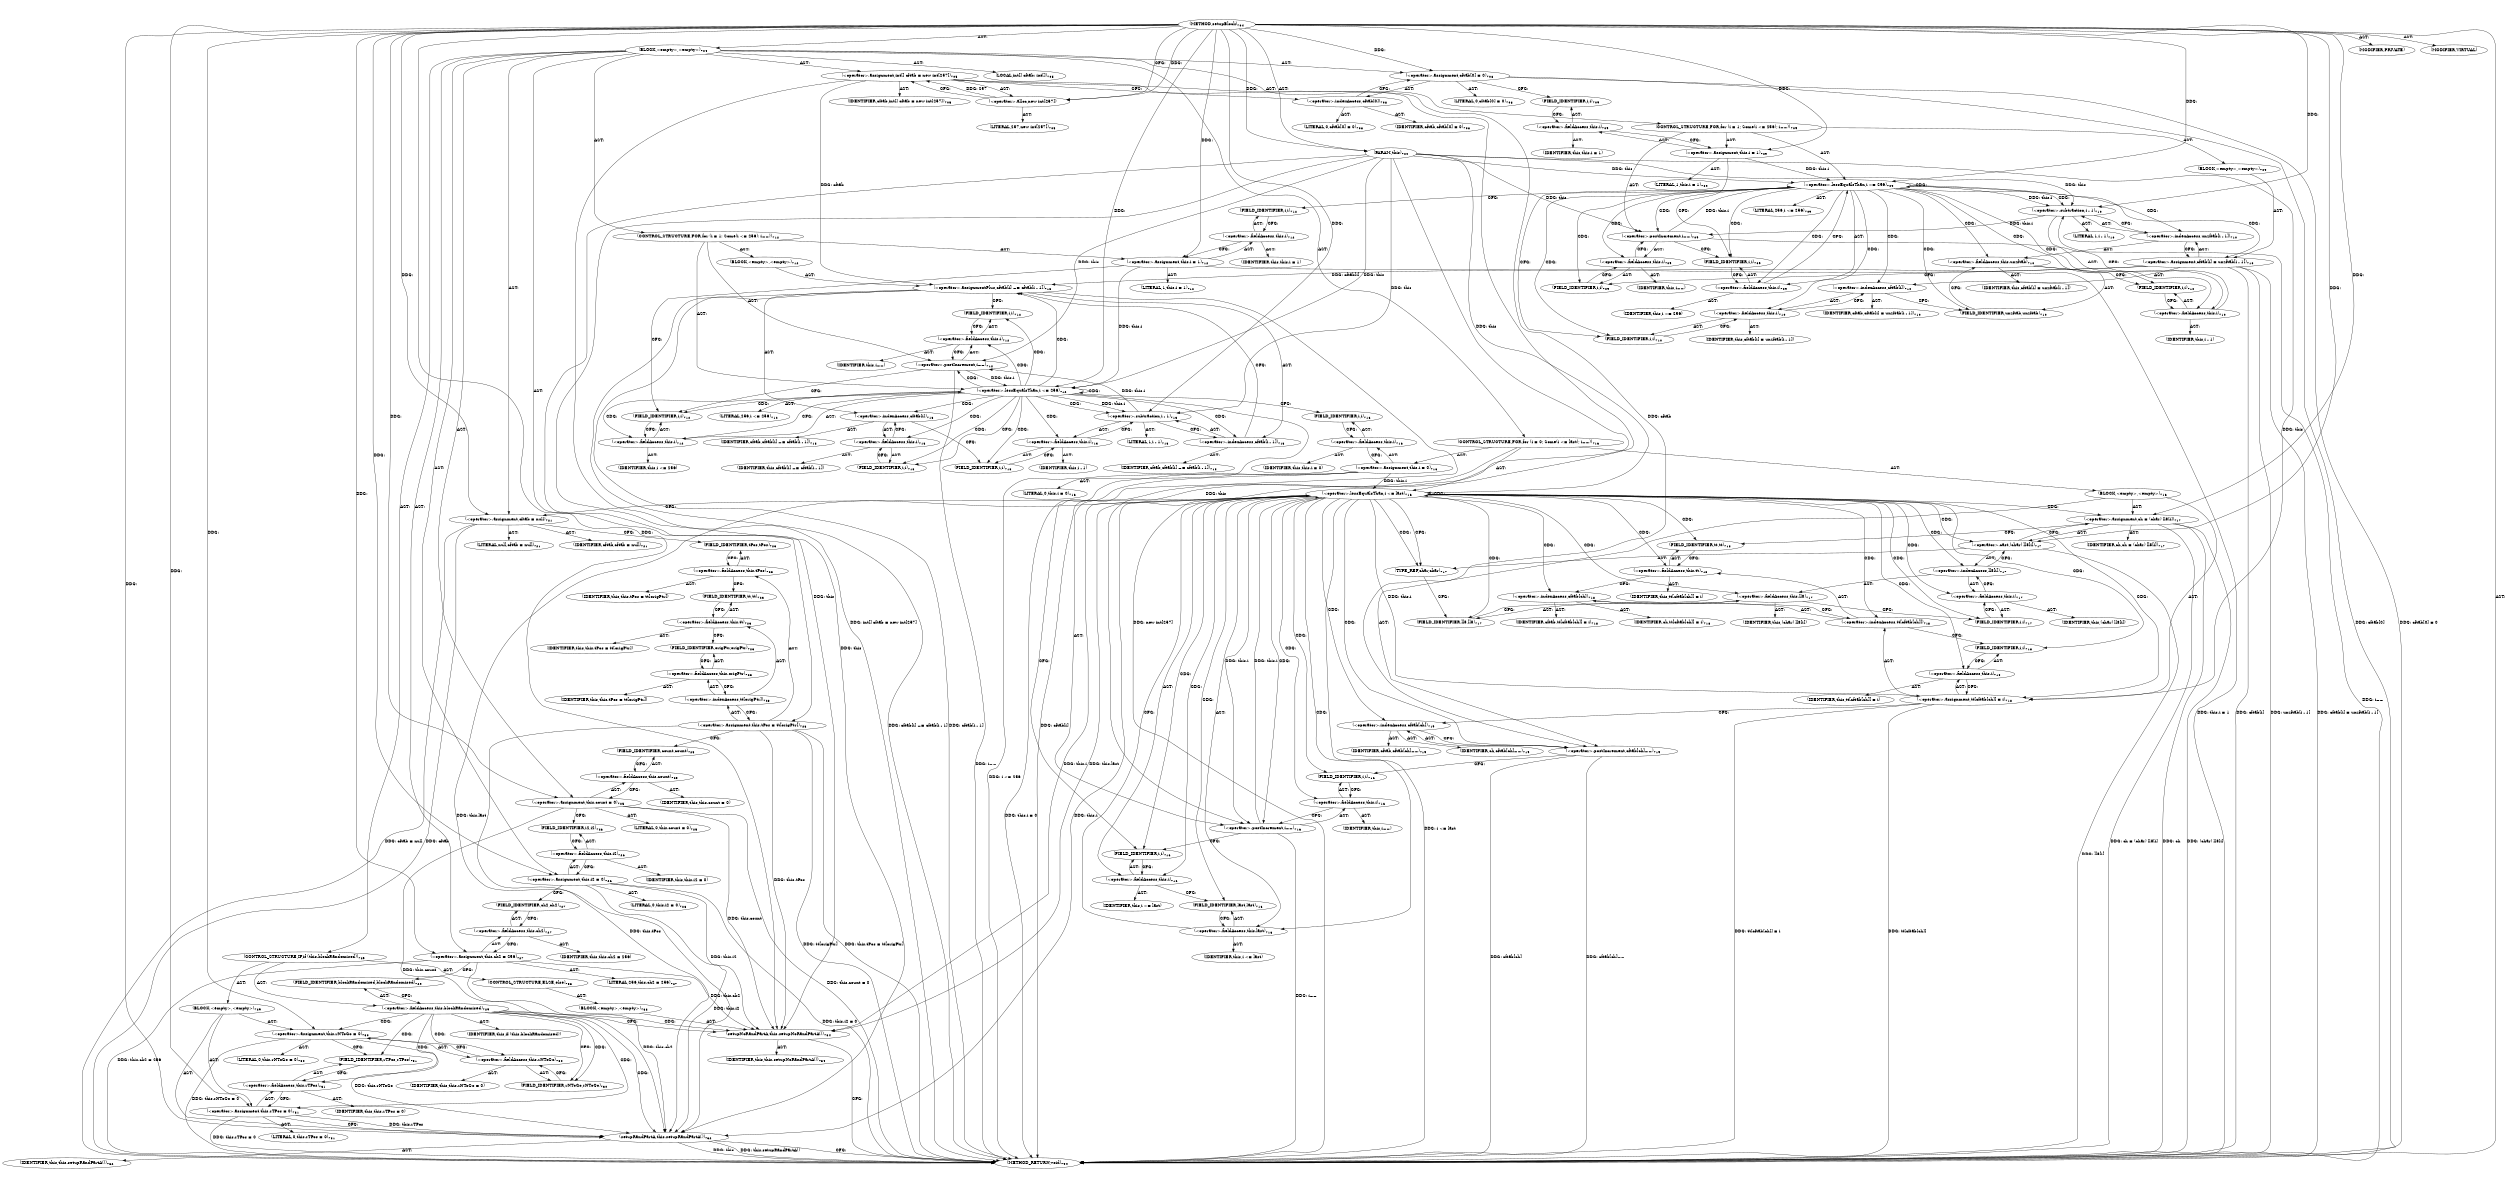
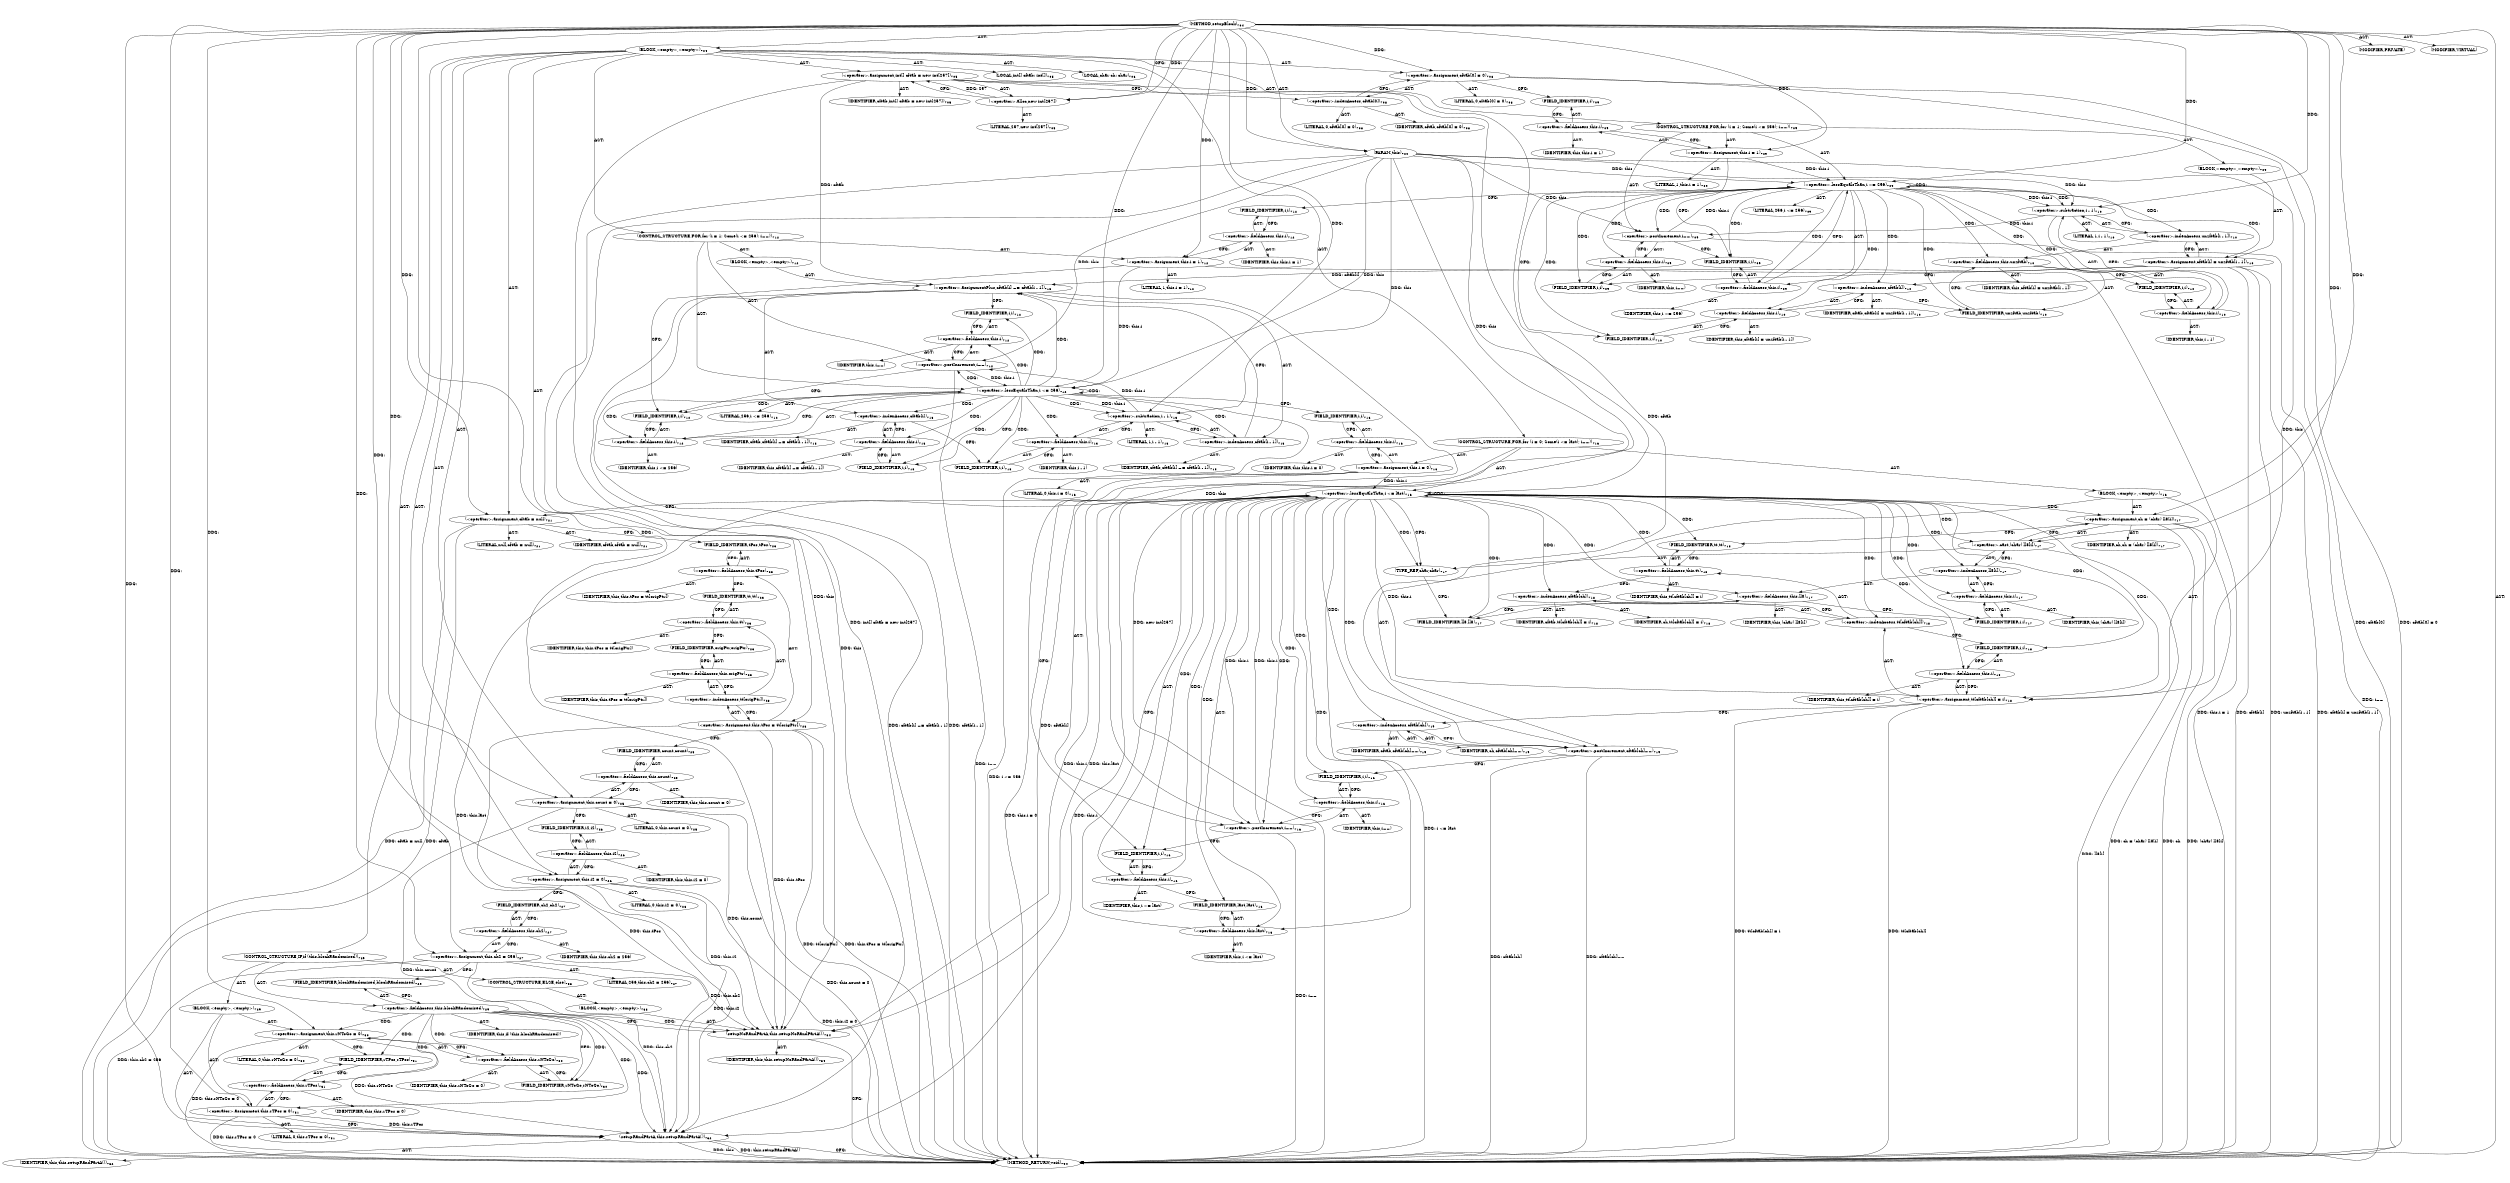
none -> (1109, 76)
